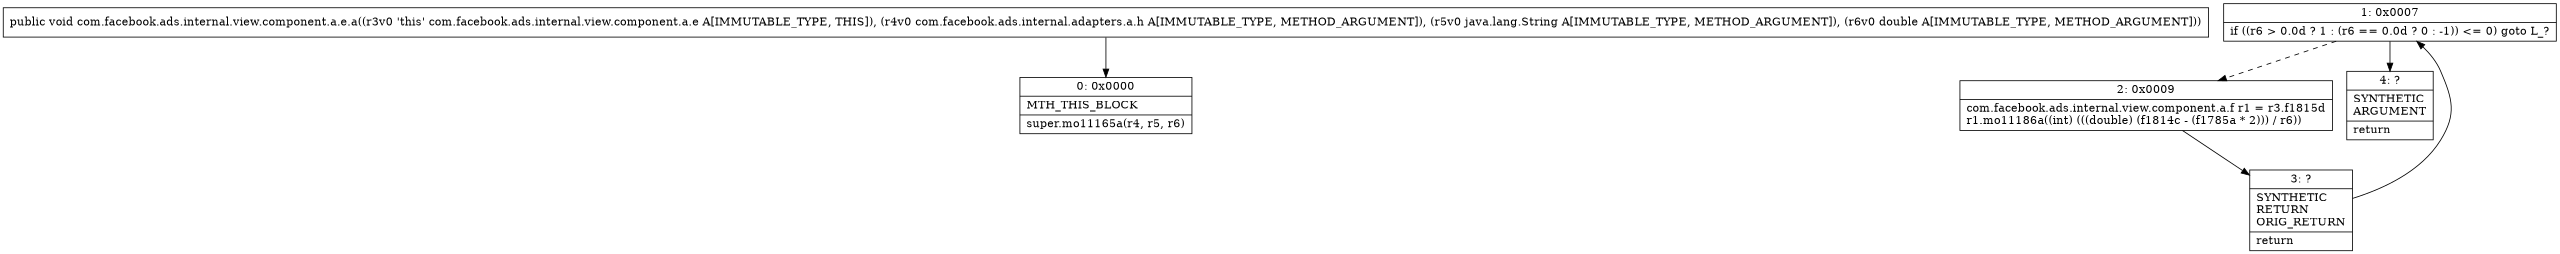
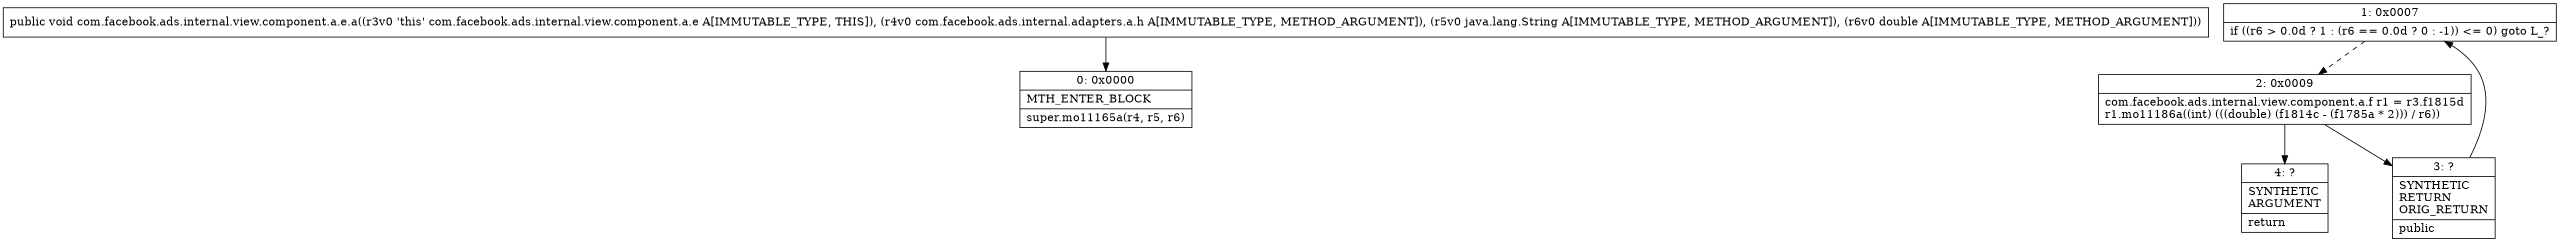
(2390, 52) -> (2285, 140)
(1082, 105) -> (1089, 99)
(2275, 241) -> (2417, 229)
